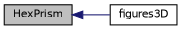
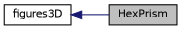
(96, 15) -> (95, 15)
